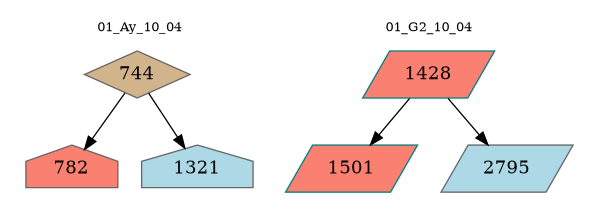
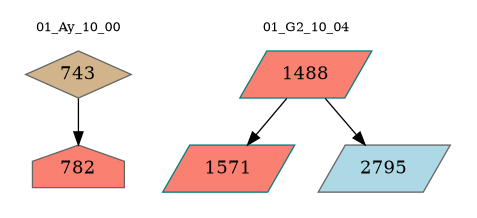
(140, 28) -> (78, 28)
(137, 74) -> (78, 74)
(429, 74) -> (306, 74)
(197, 169) -> none
(352, 169) -> (229, 169)
